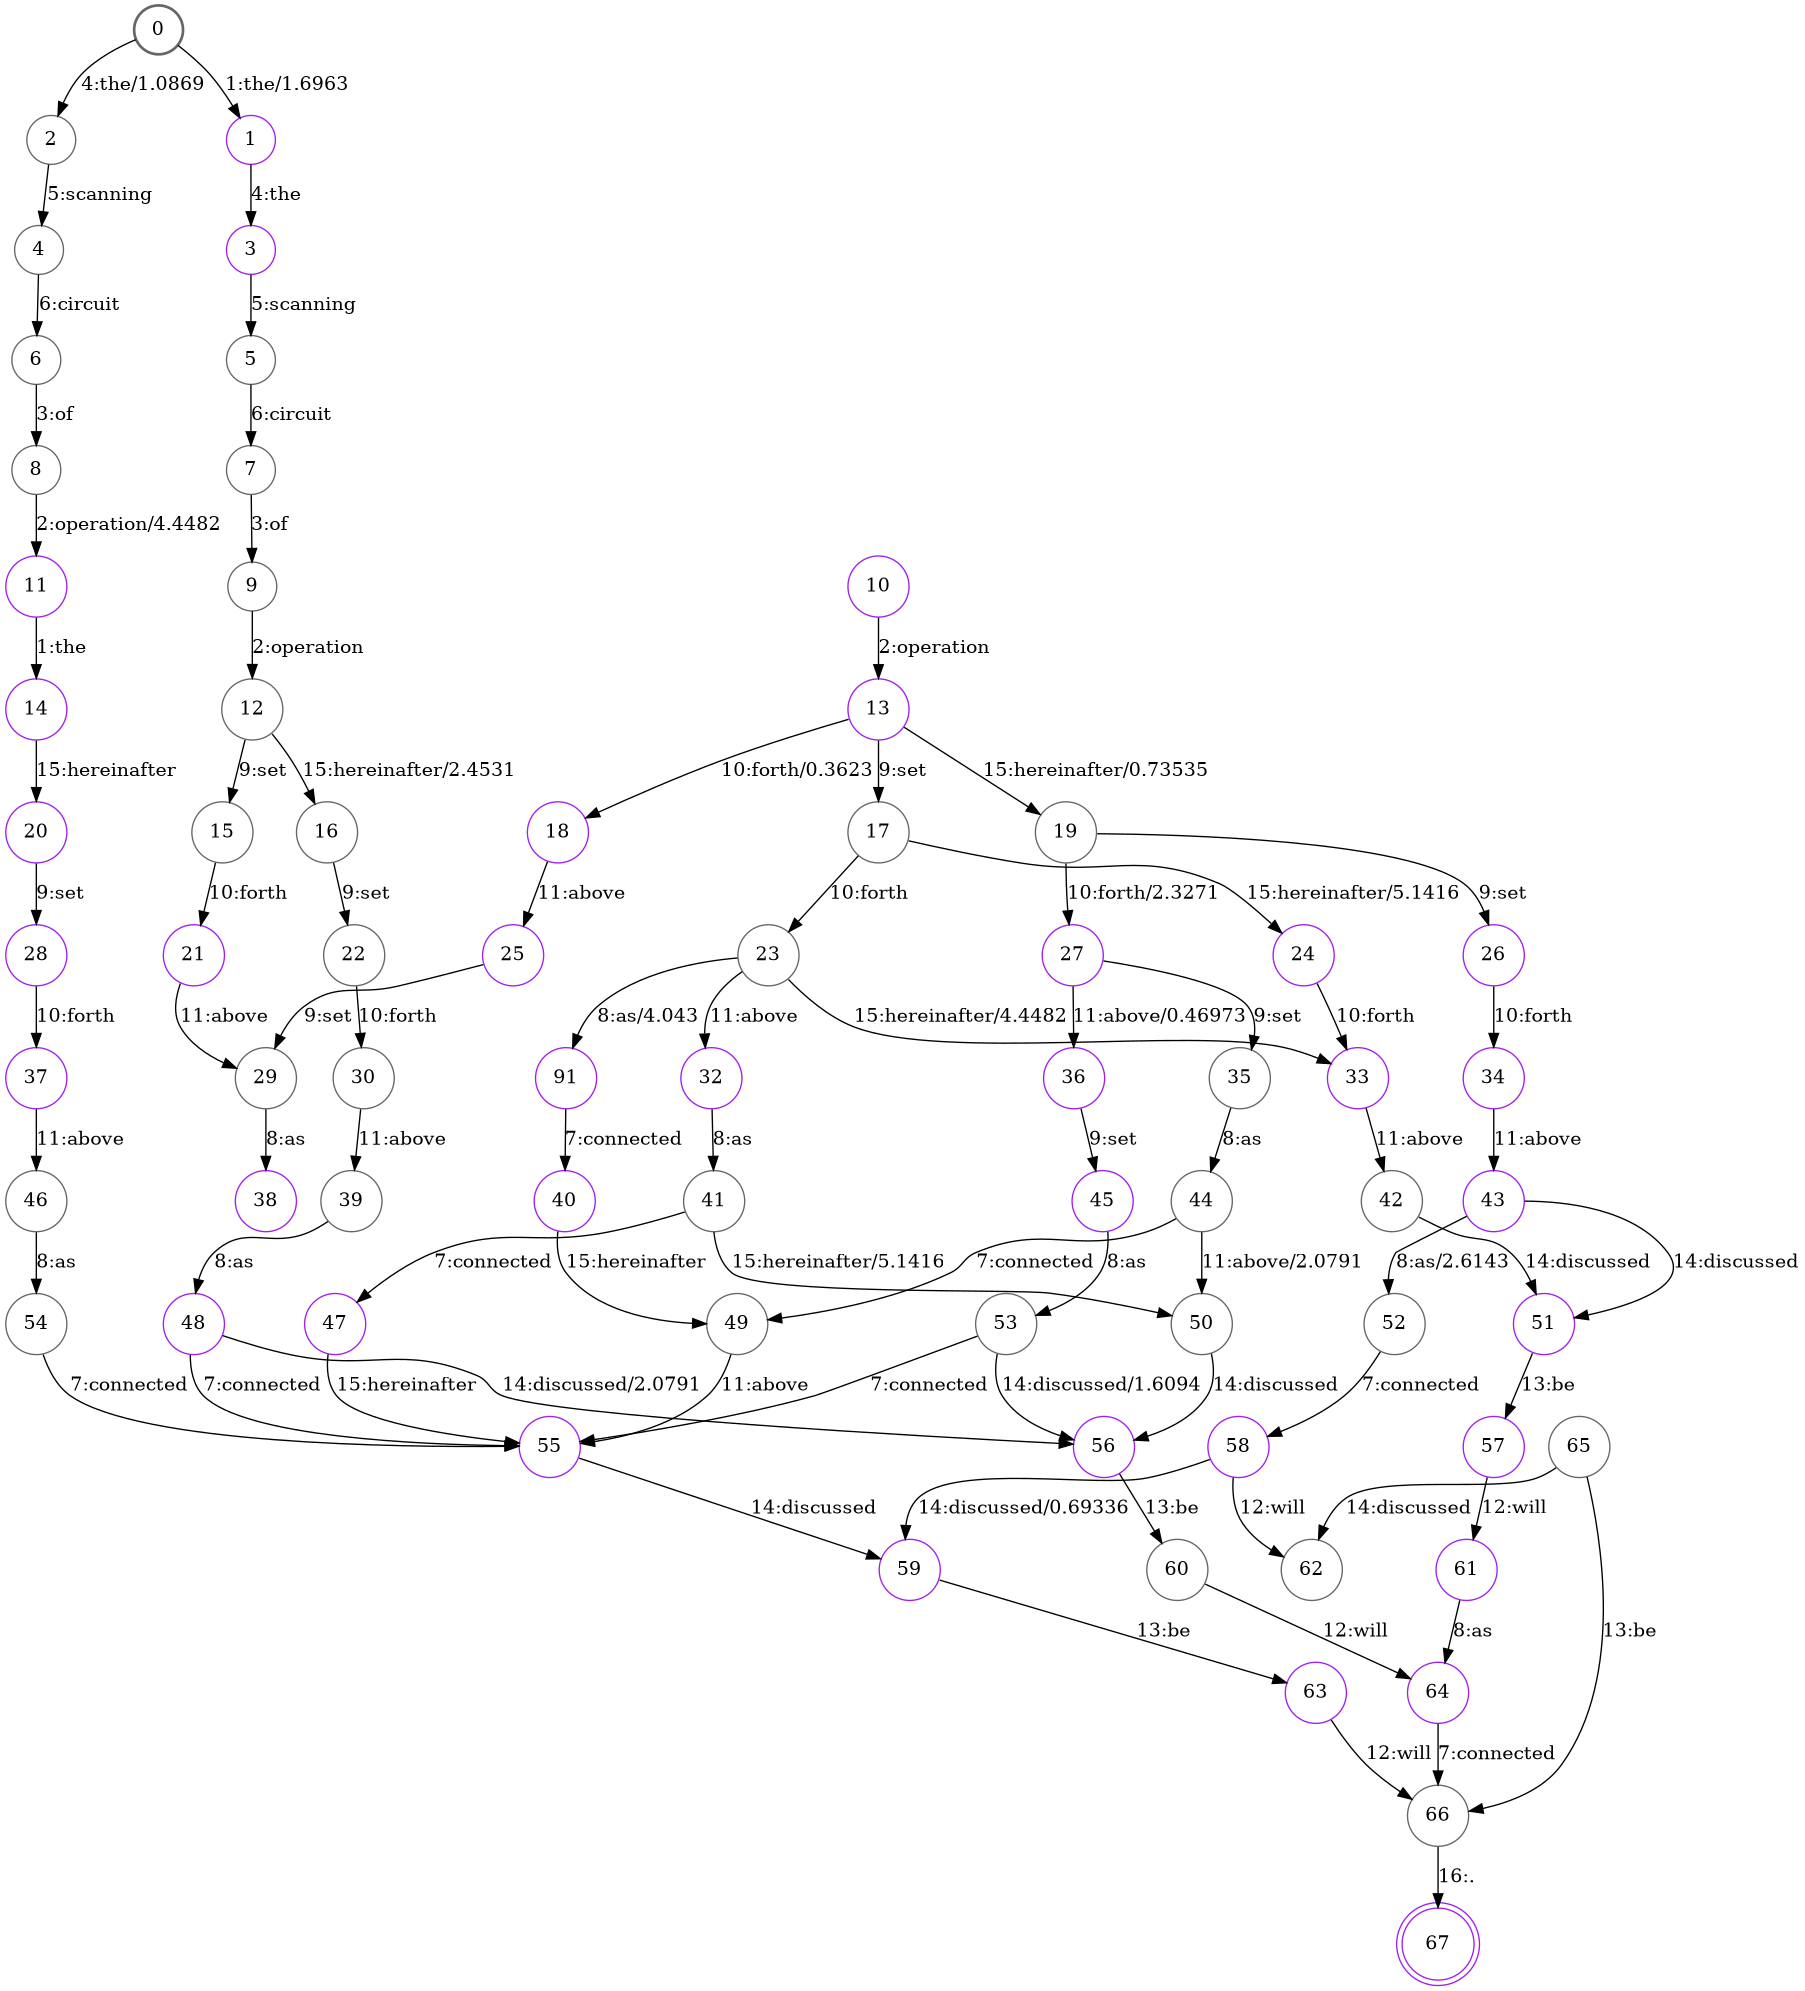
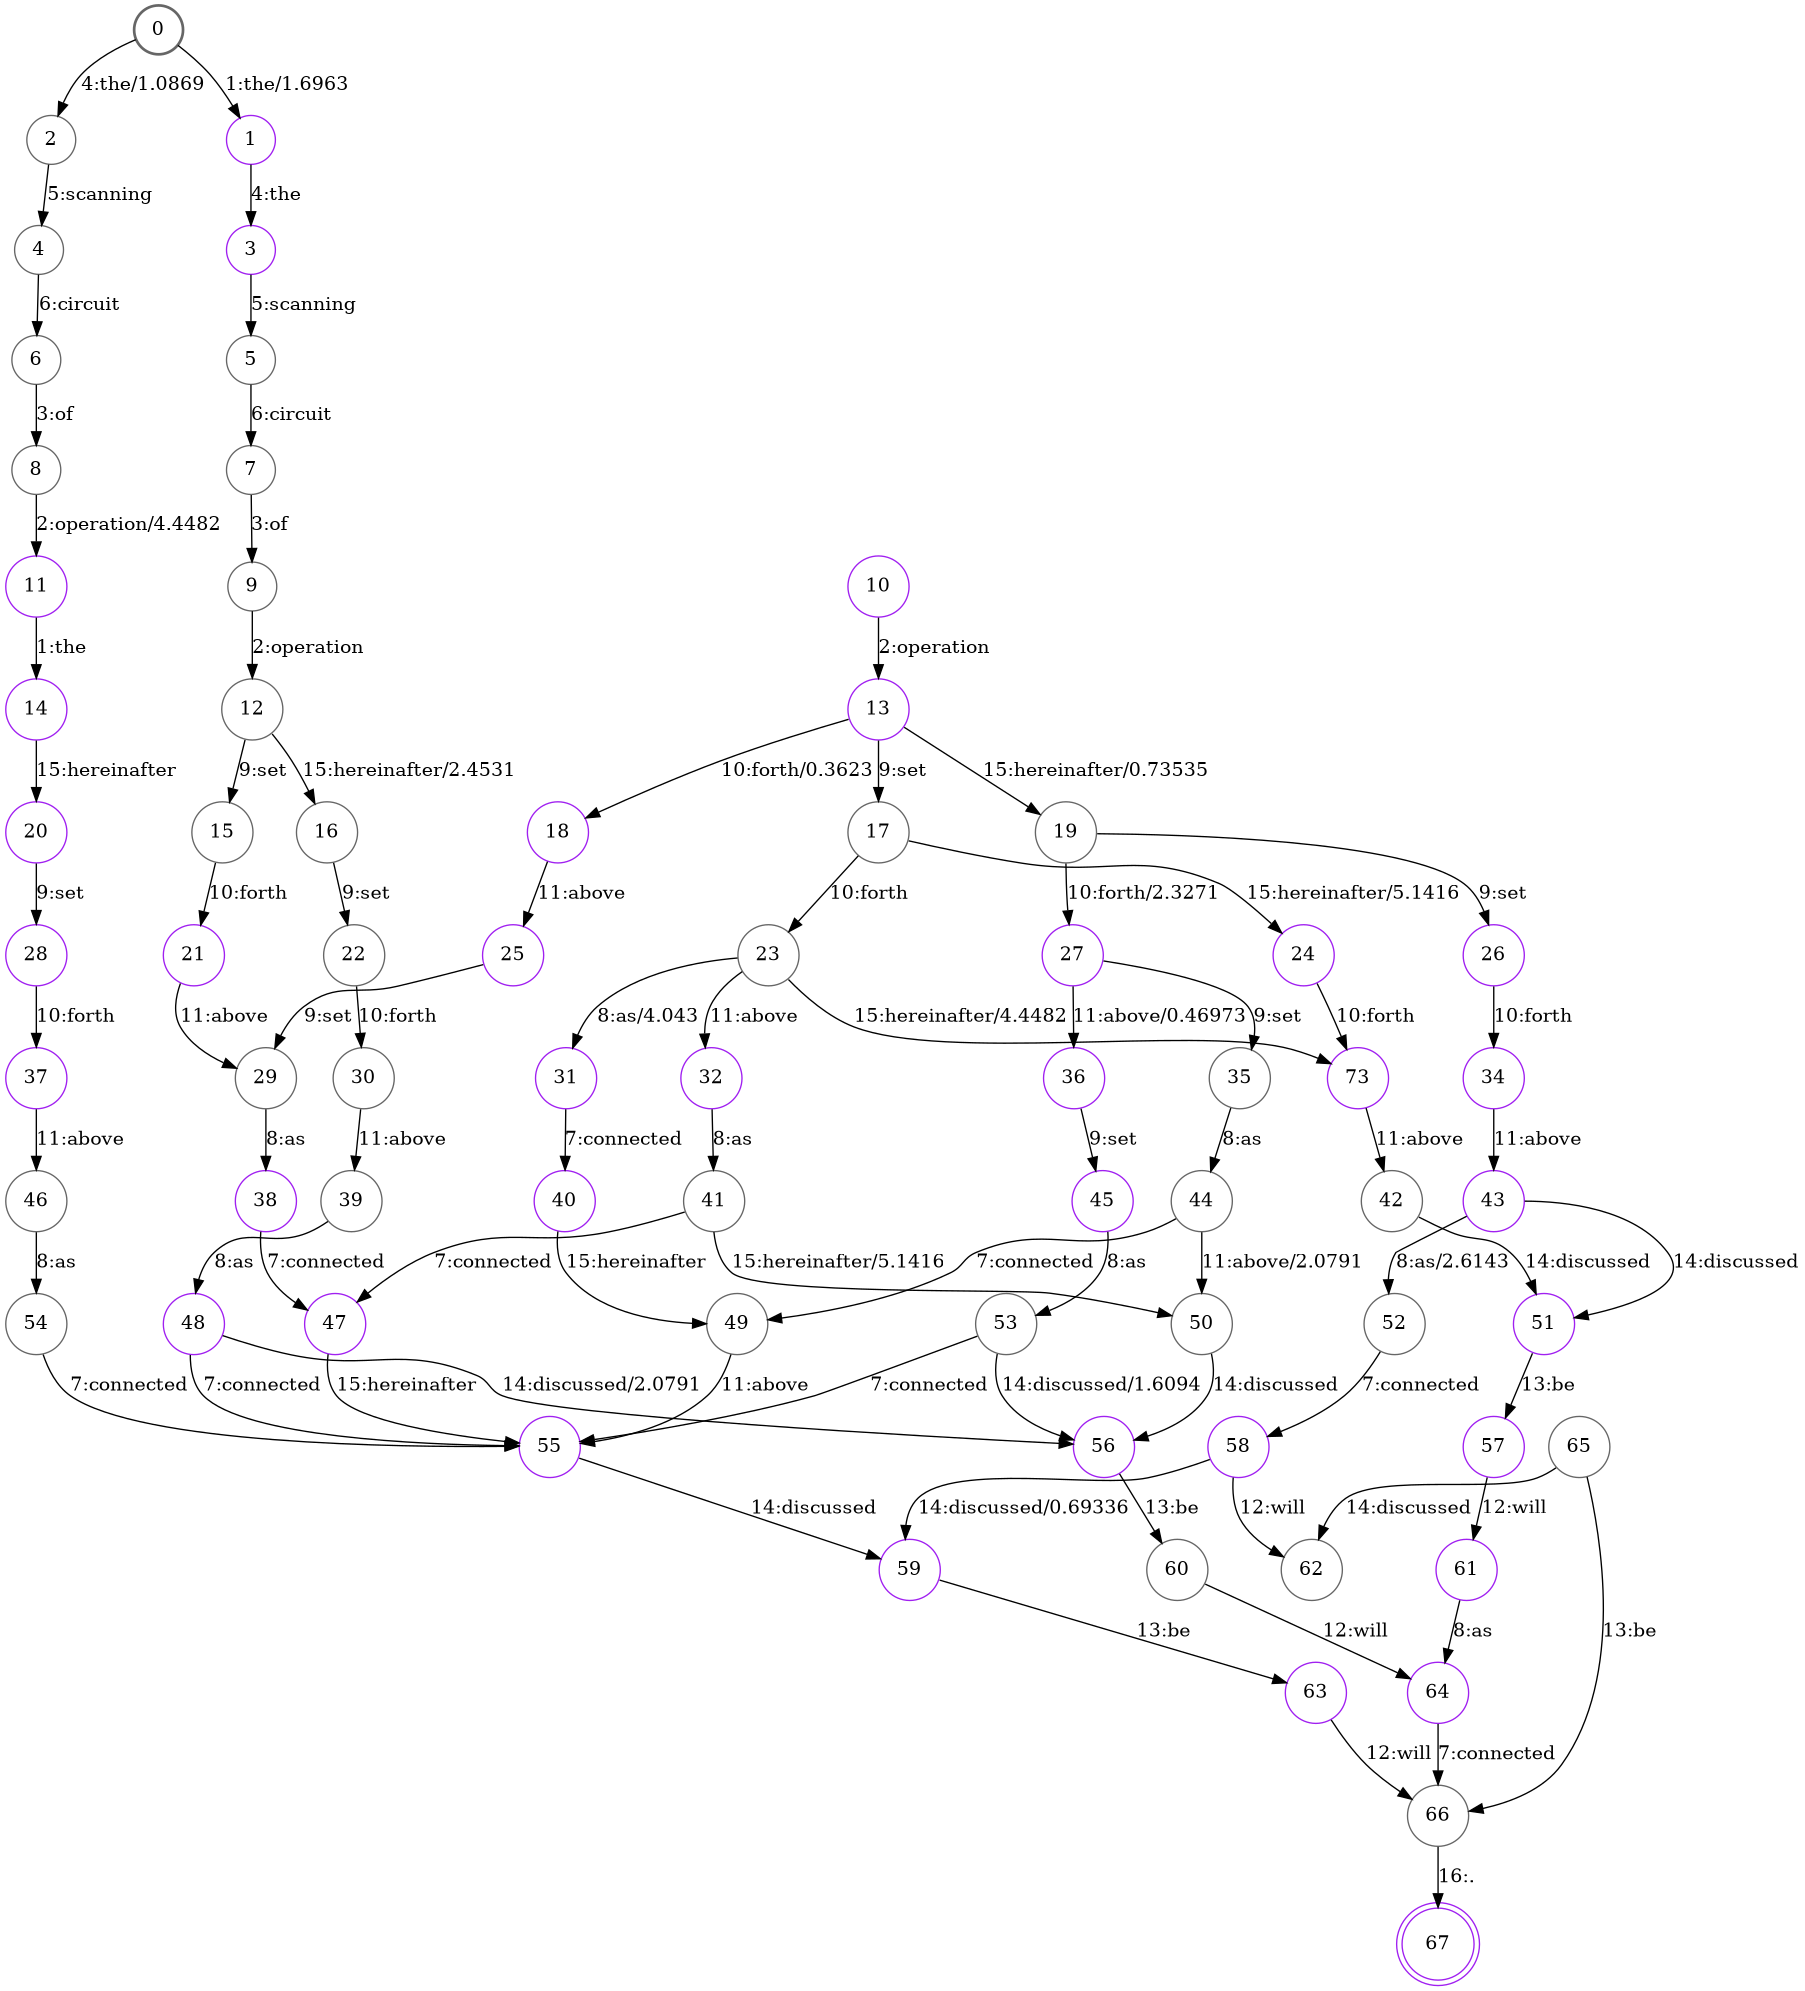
(566, 1078) -> (566, 1078)
(1358, 1078) -> (1358, 1078)
none -> (267, 1273)
